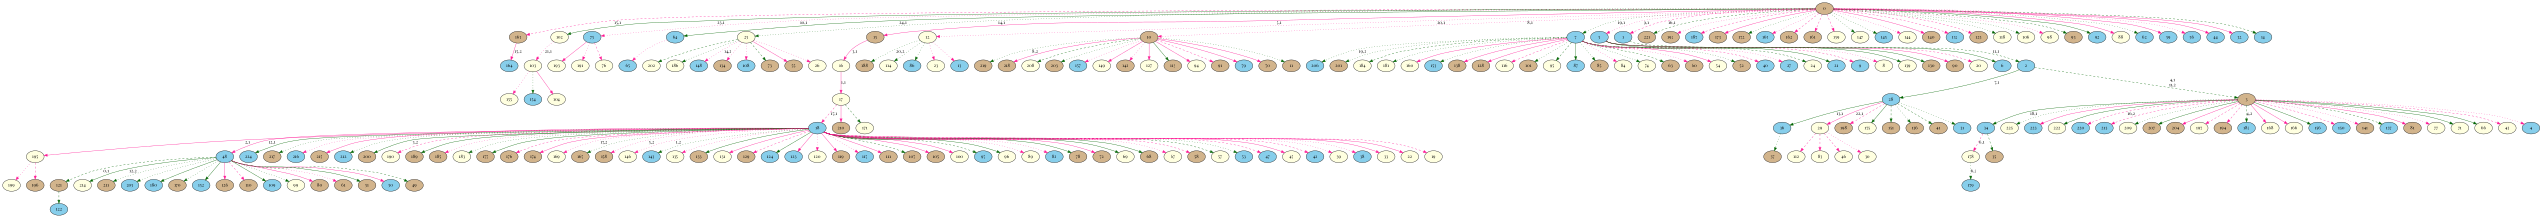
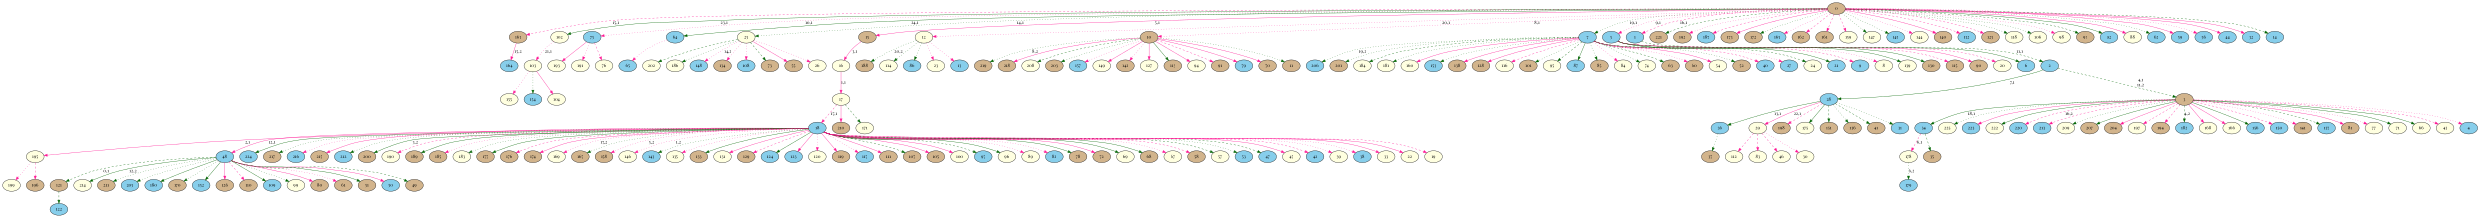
none -> (1955, 66)
(1041, 139) -> (1041, 139)
